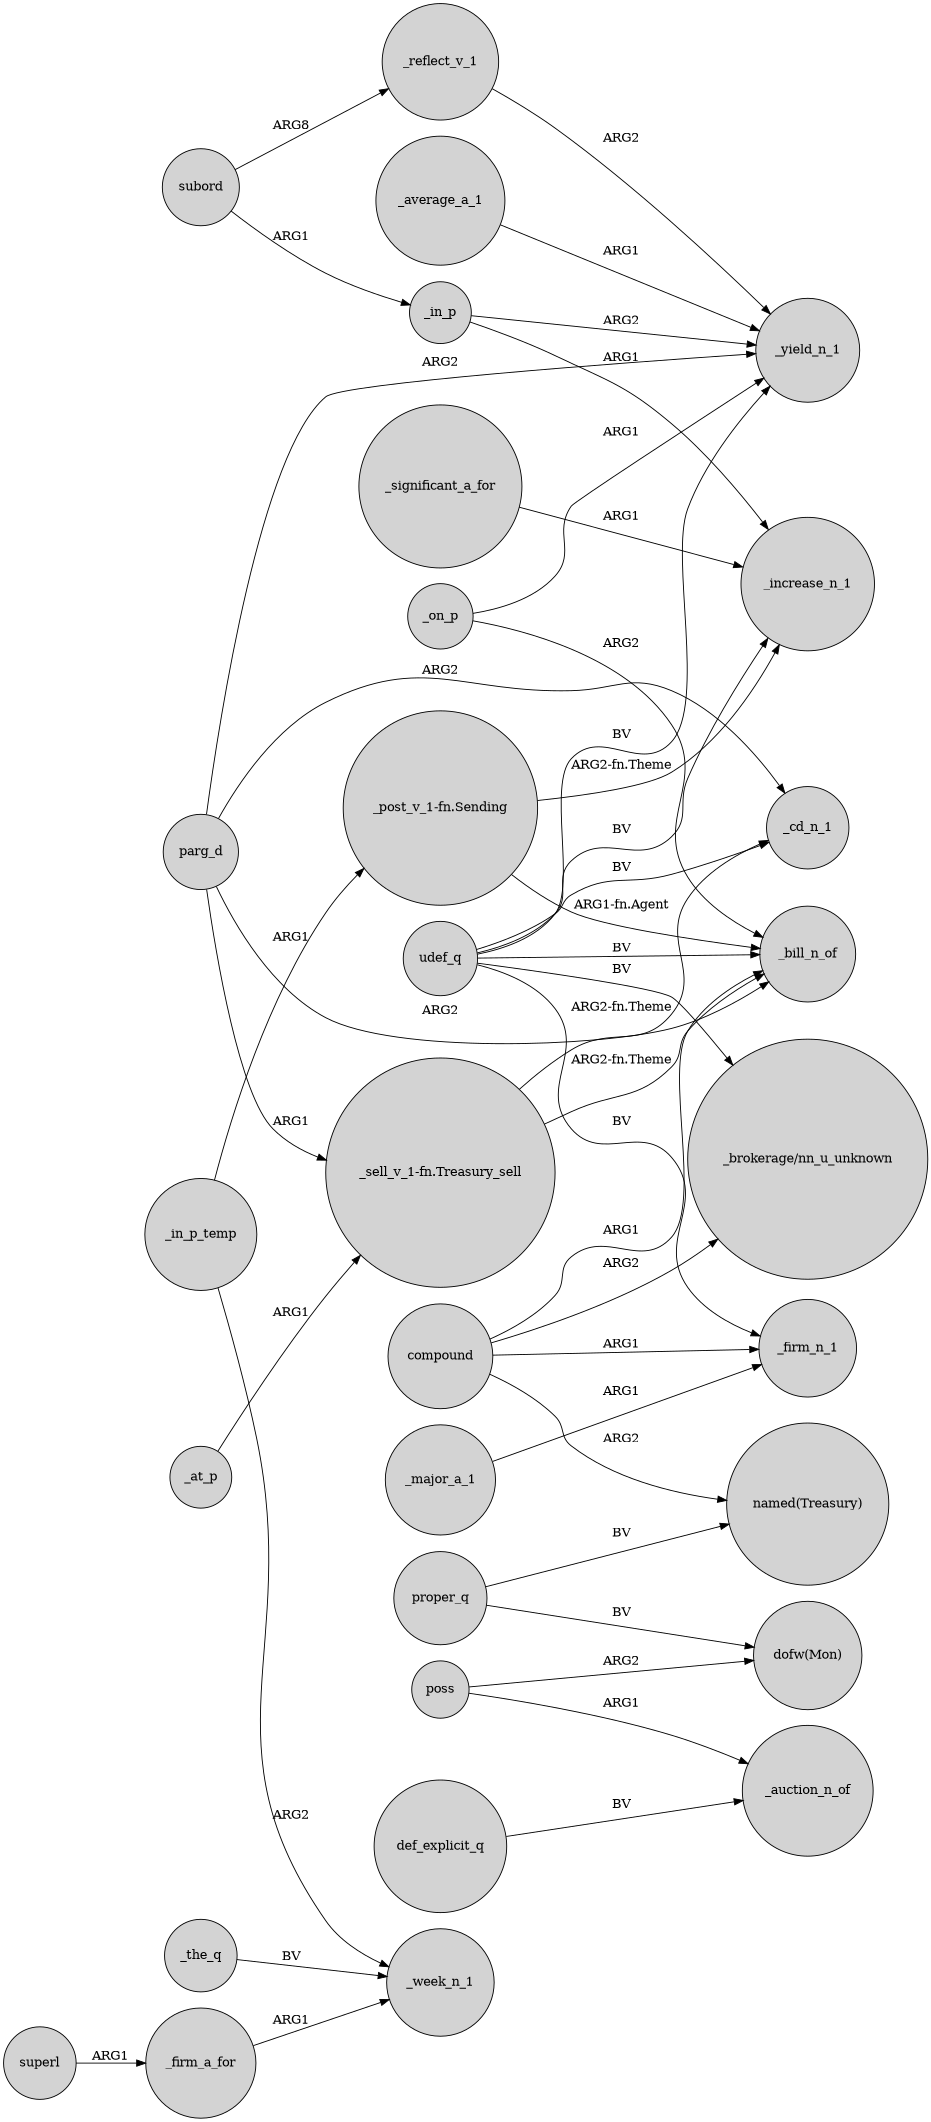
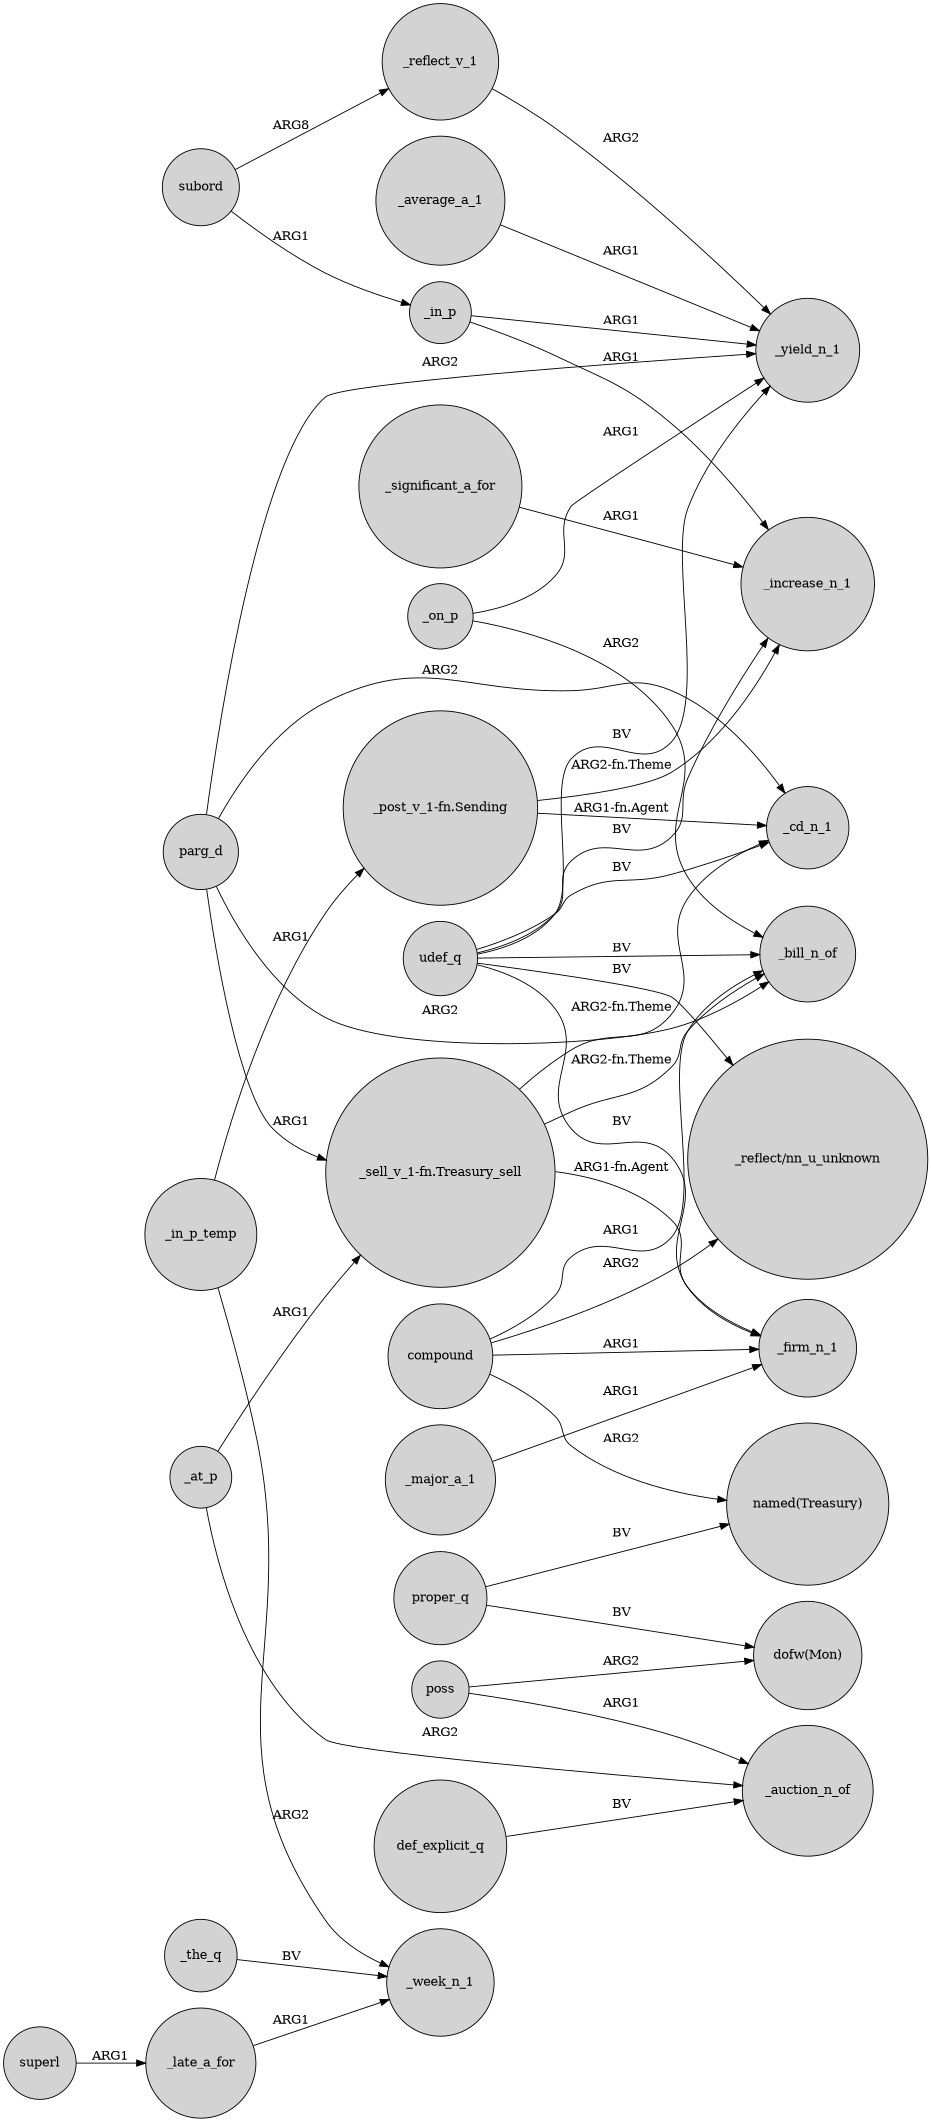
(621, 321) -> (621, 321)
(626, 927) -> (647, 819)
(808, 1159) -> (808, 1159)
none -> (670, 1218)
none -> (396, 1752)
(201, 2063) -> (201, 2063)
